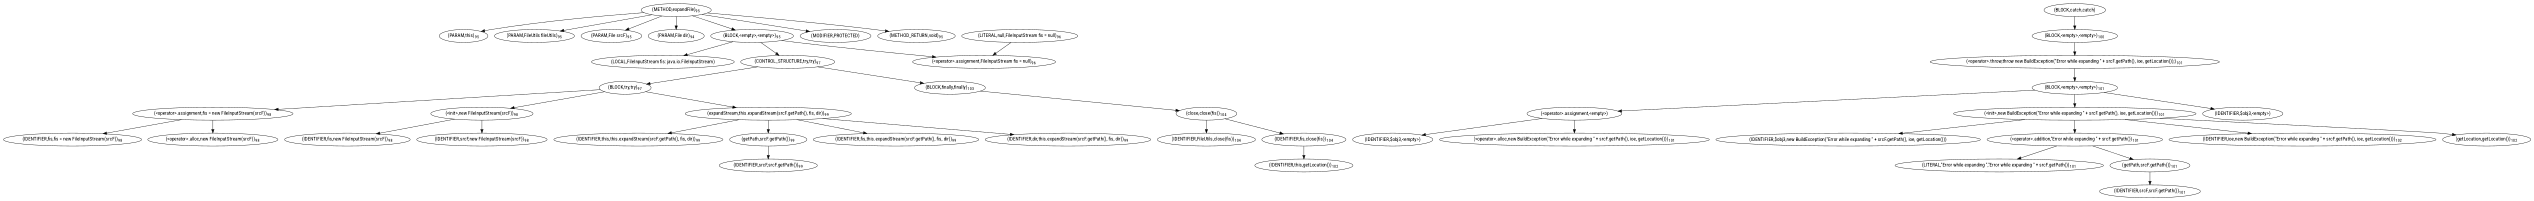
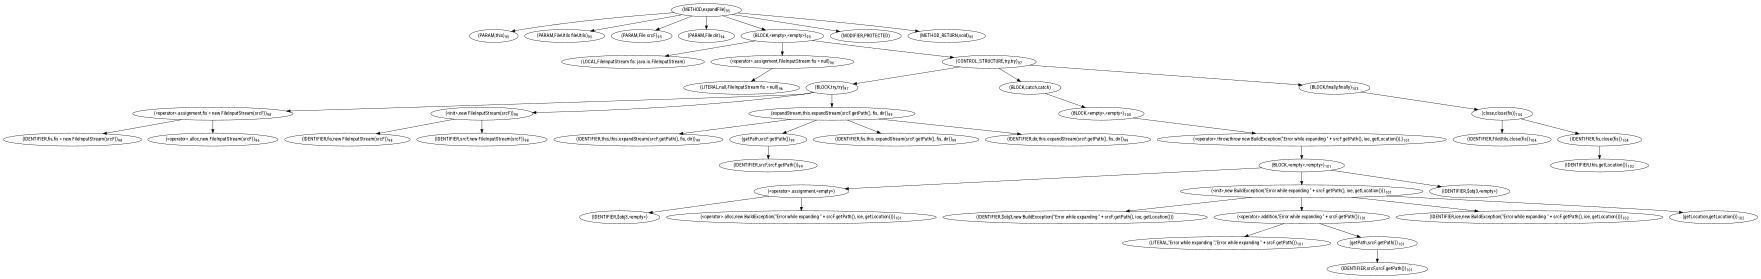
(1003, 48) -> (763, 74)
none -> (1008, 74)
(258, 139) -> (258, 139)
